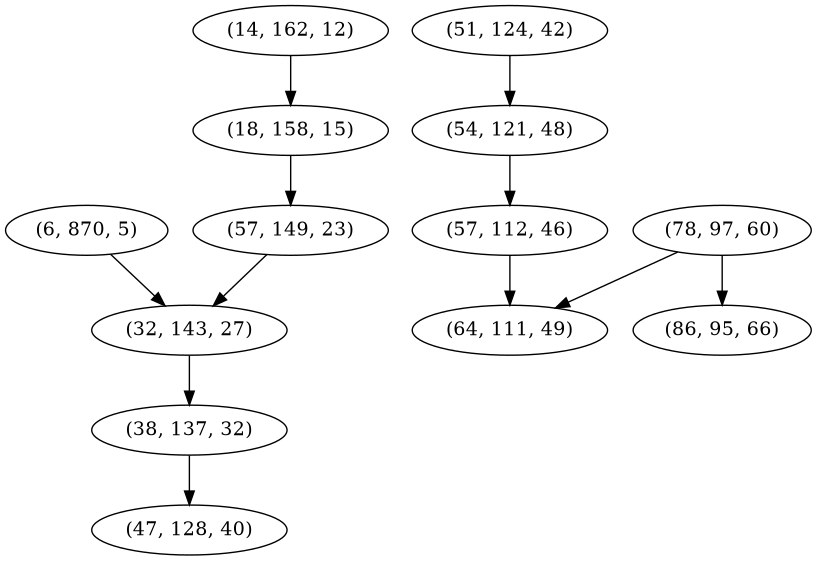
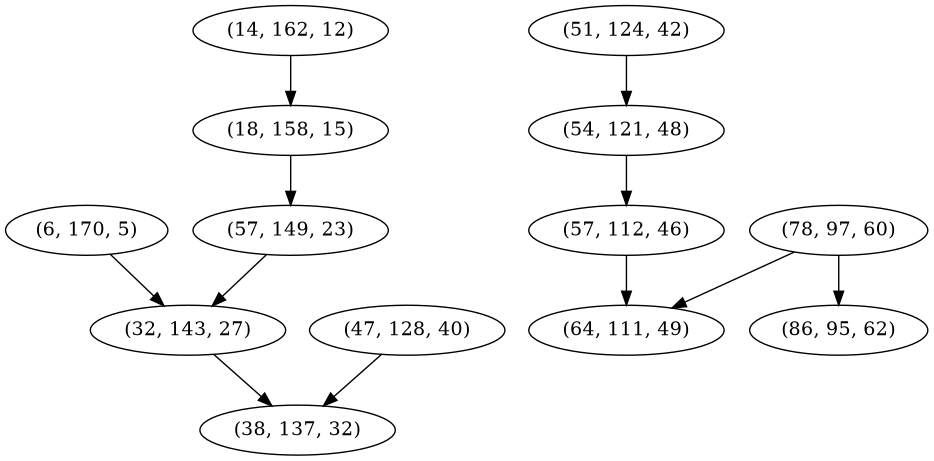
(87, 230) -> (87, 230)
(722, 330) -> (839, 330)
(189, 473) -> (358, 375)
